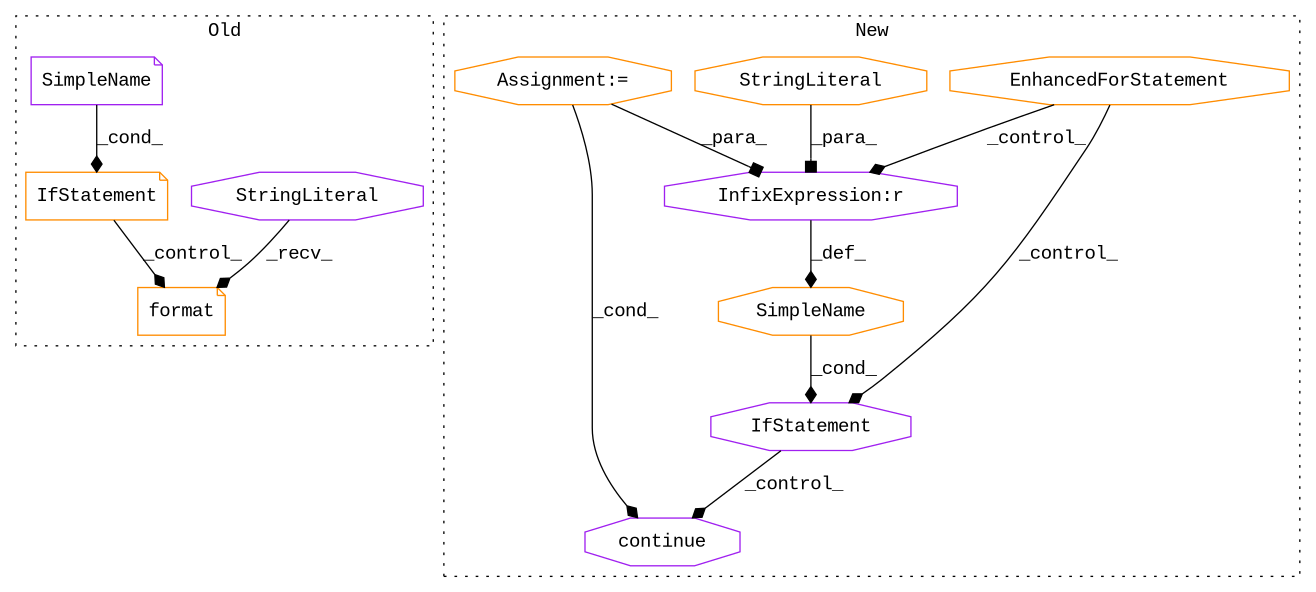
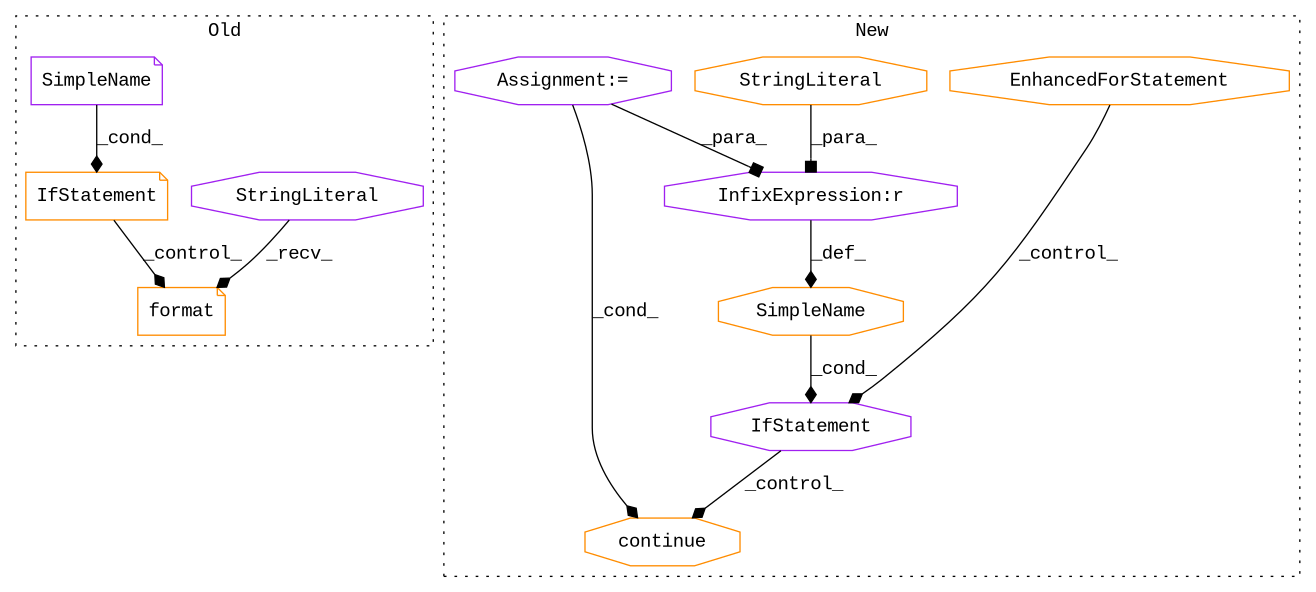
(563, 81) -> (563, 81)
(969, 135) -> none
(663, 542) -> (663, 542)
